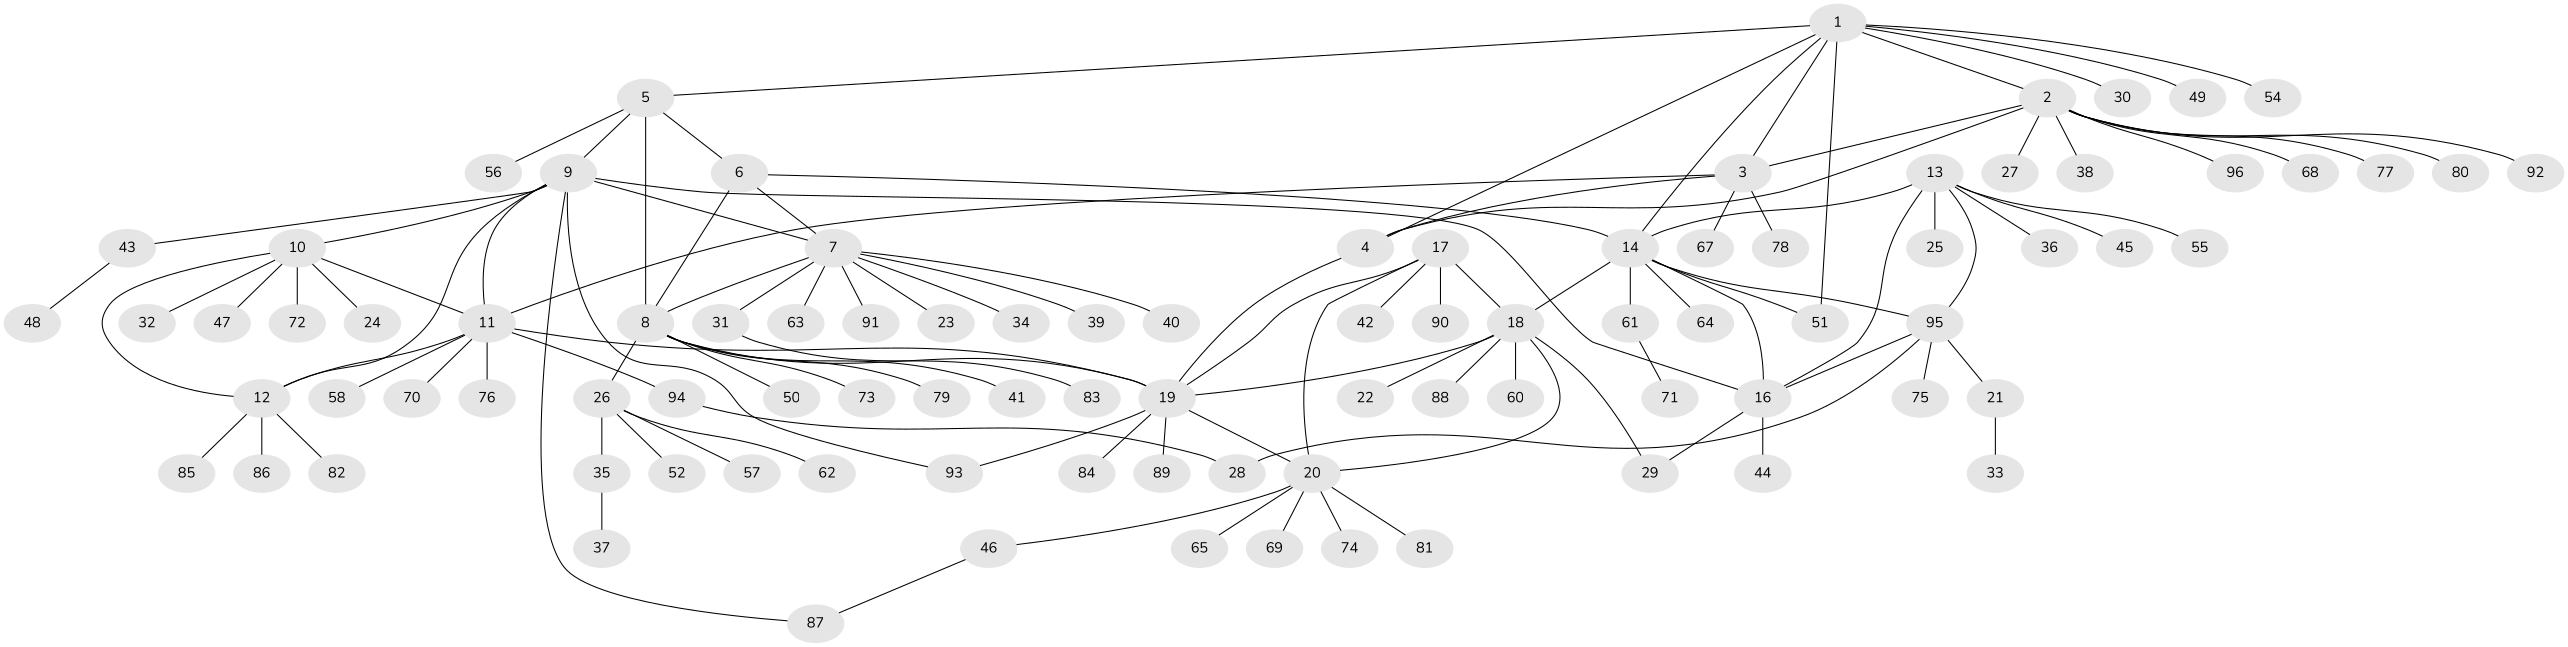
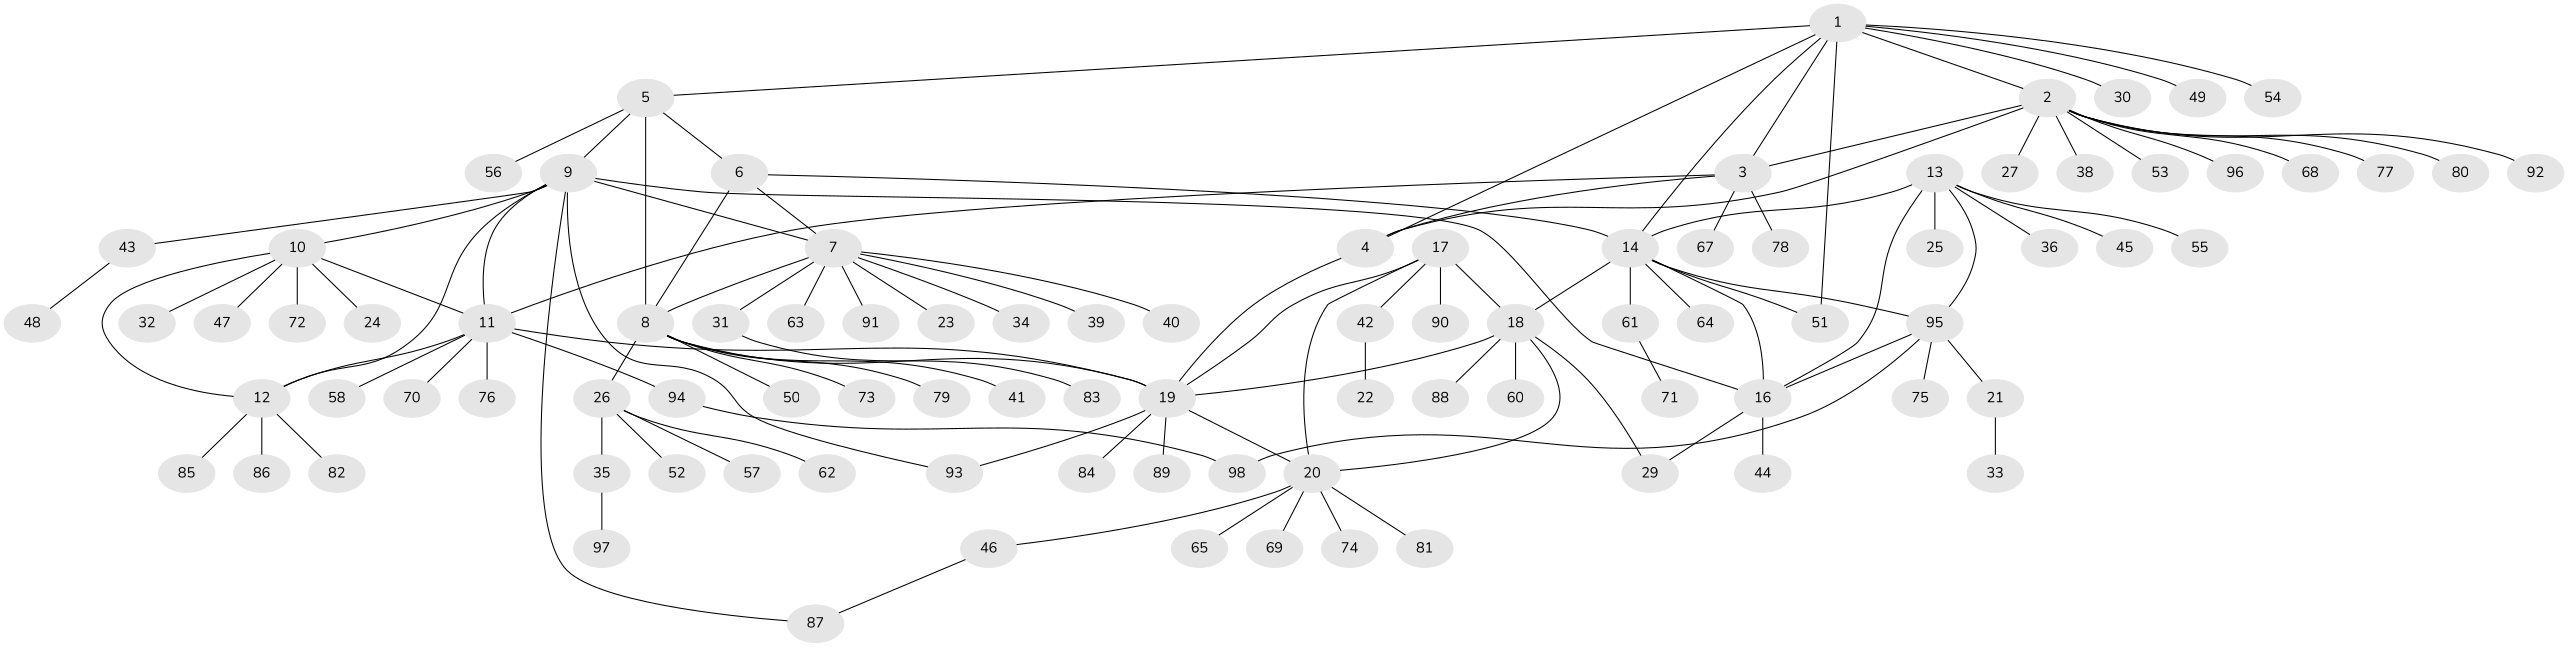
none -> (2160, 173)
(1441, 361) -> (1365, 361)
(1237, 474) -> (1237, 474)
(602, 549) -> (602, 549)
